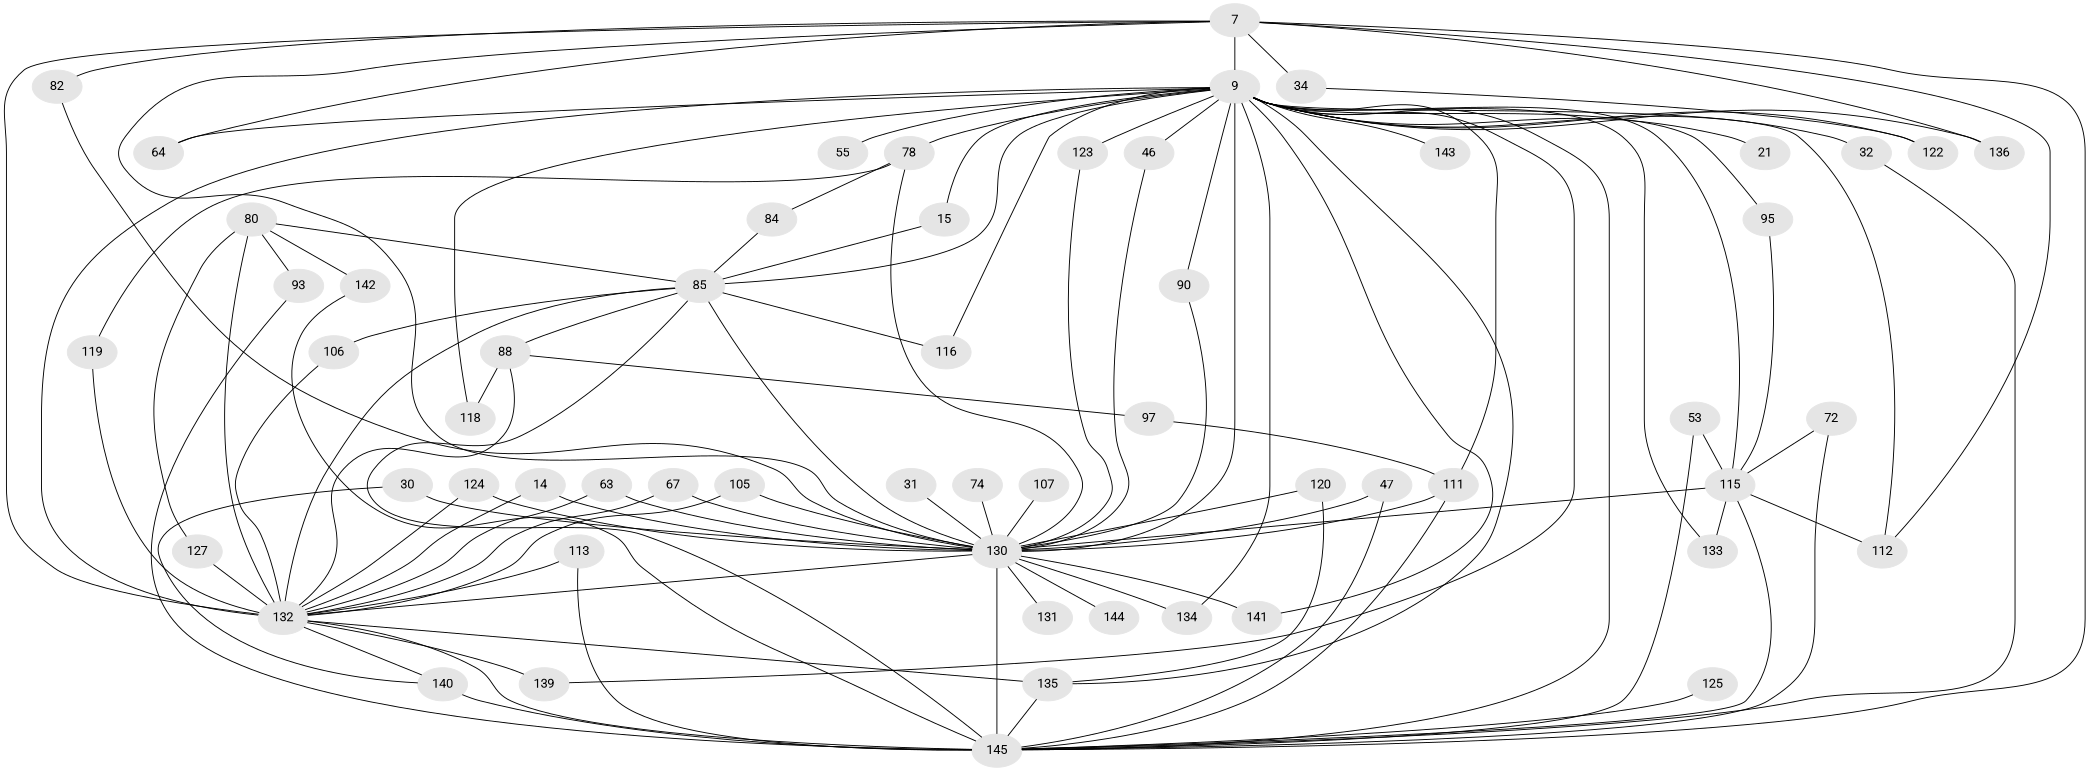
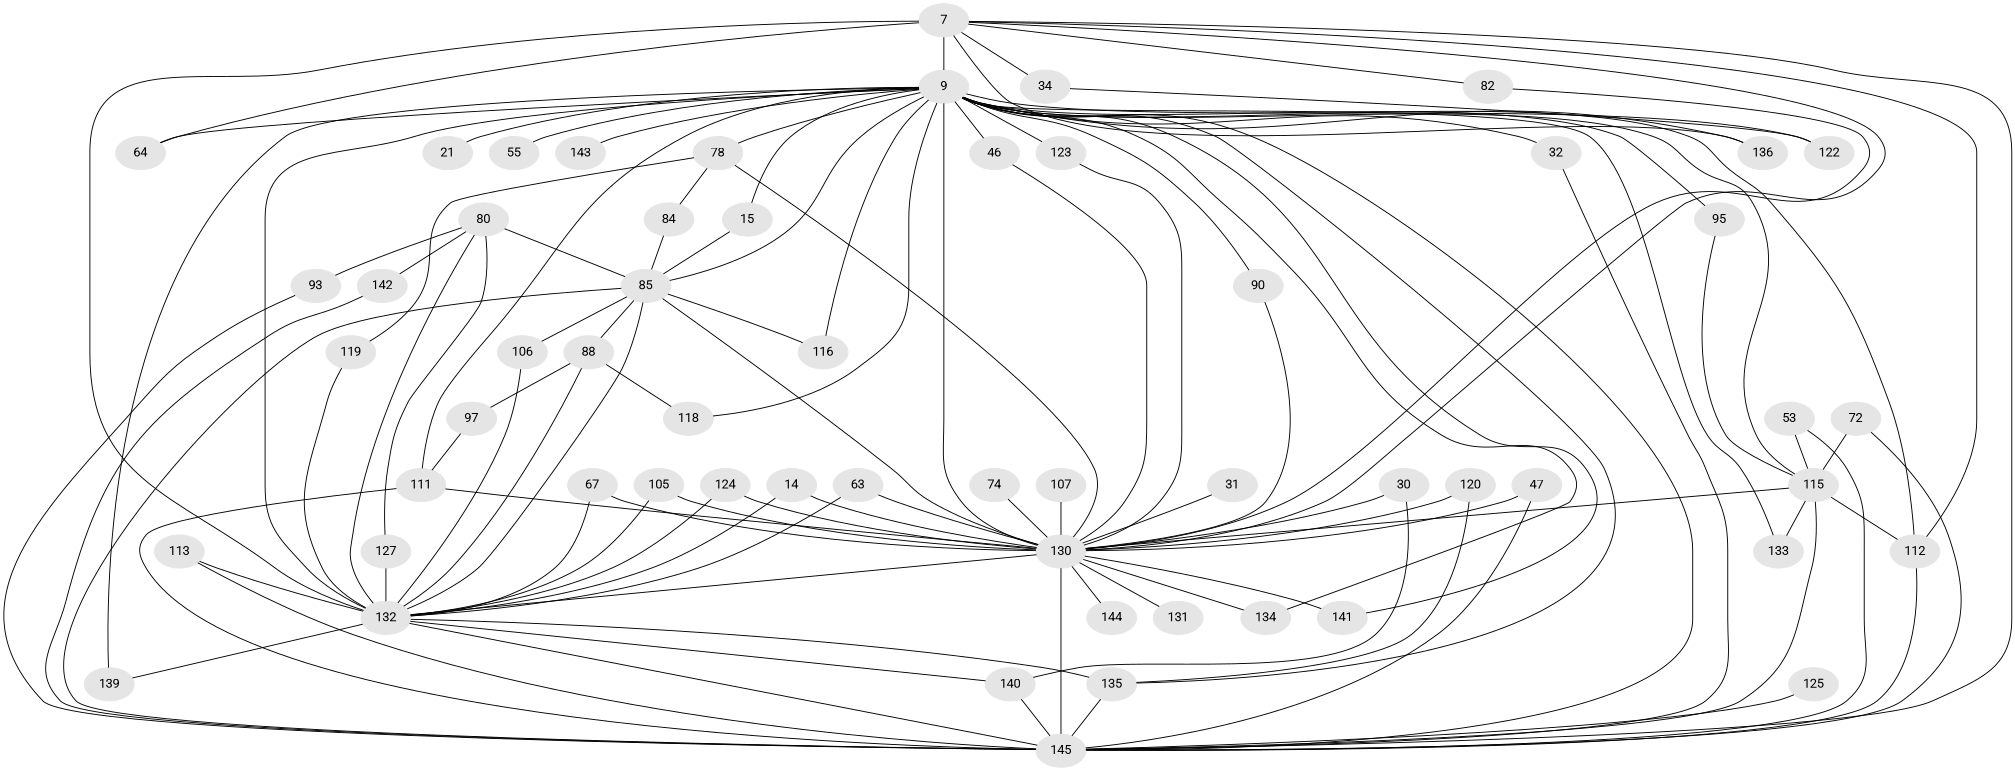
none -> (1555, 743)
